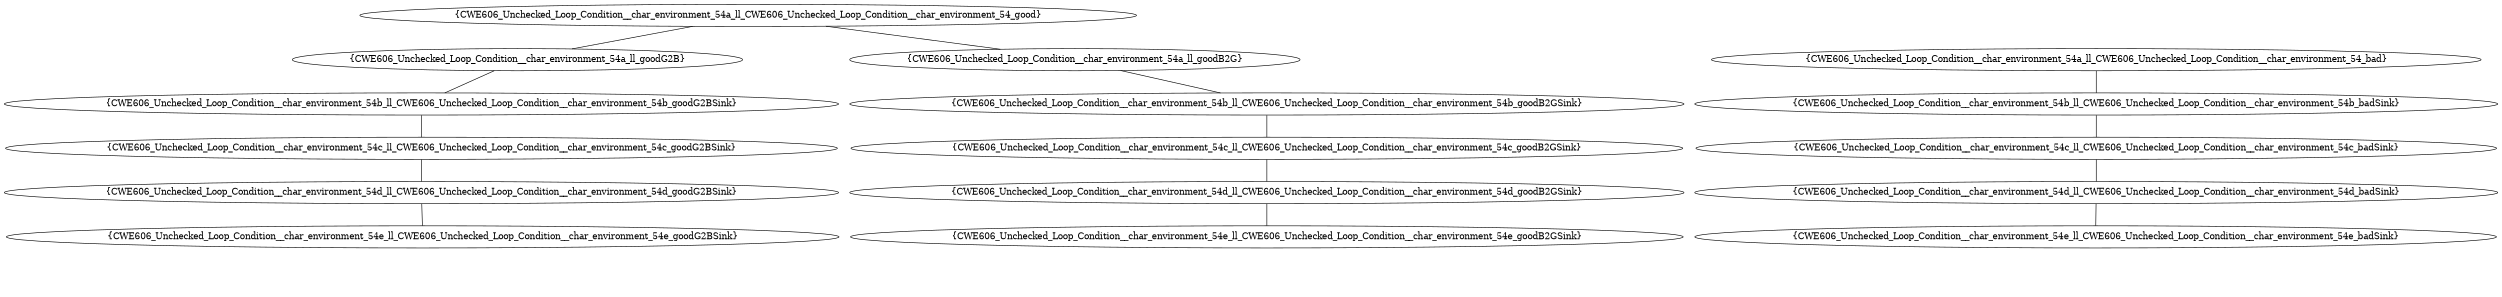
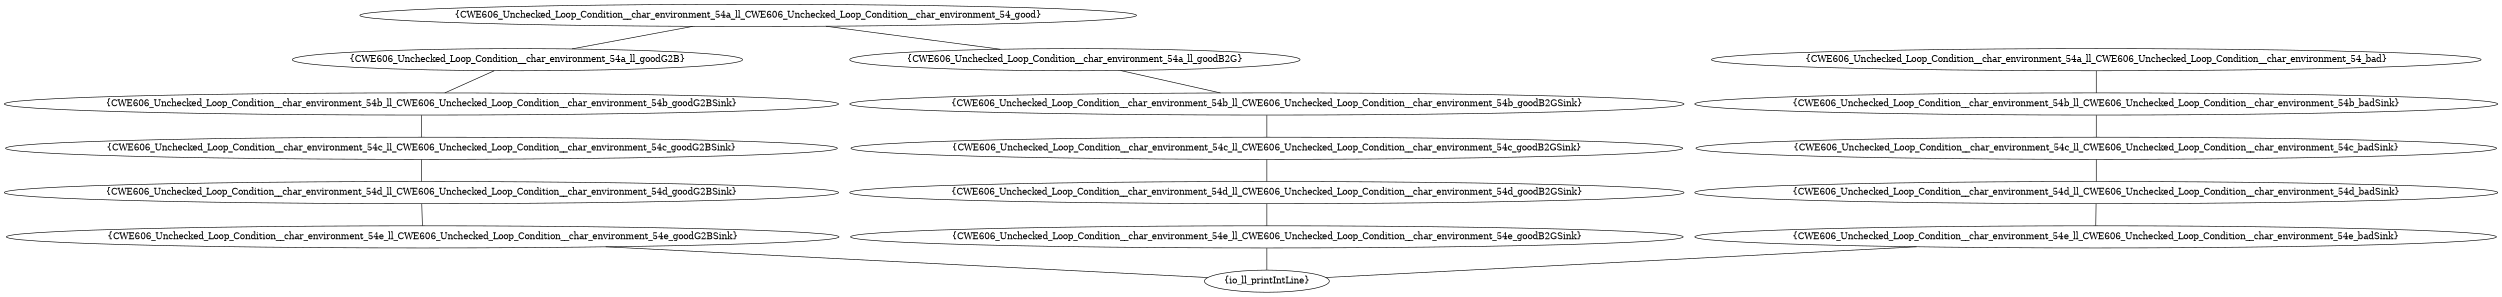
none -> (1267, 281)
